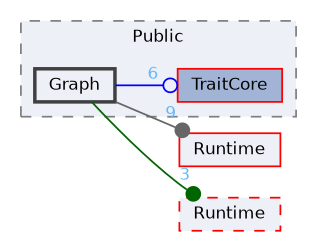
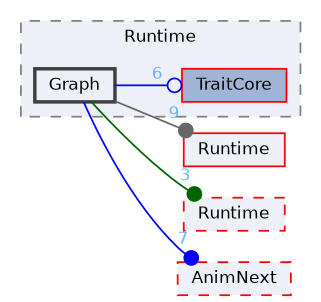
(158, 37) -> (161, 37)
none -> (234, 279)
